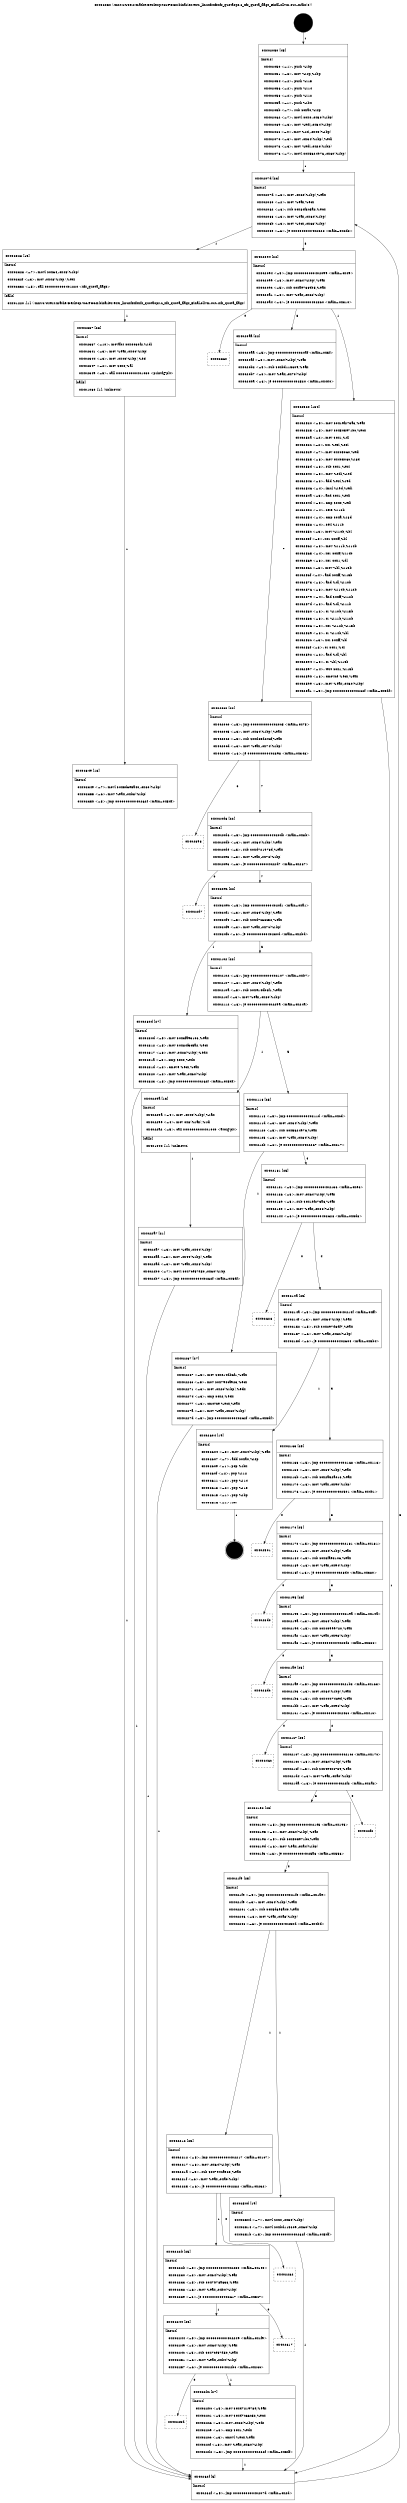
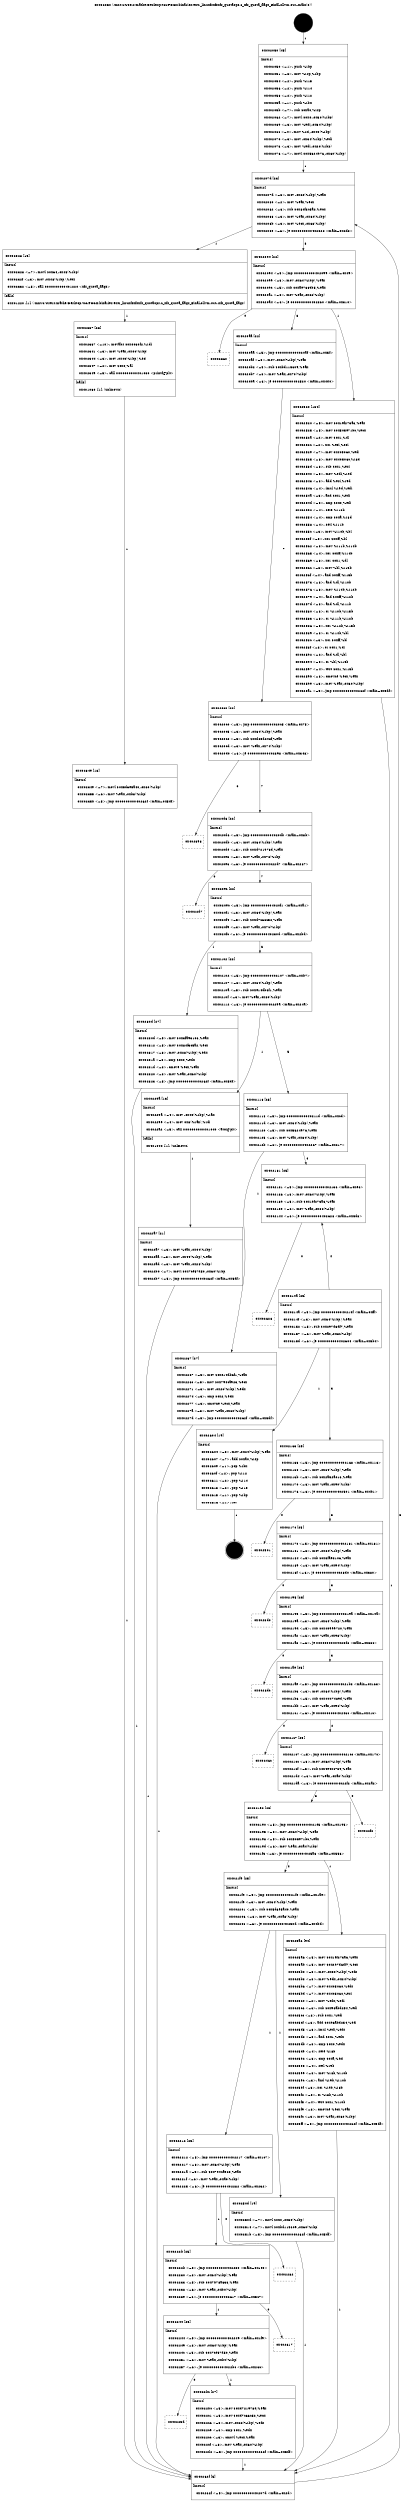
(315, 1255) -> (327, 1257)
none -> (335, 2033)
